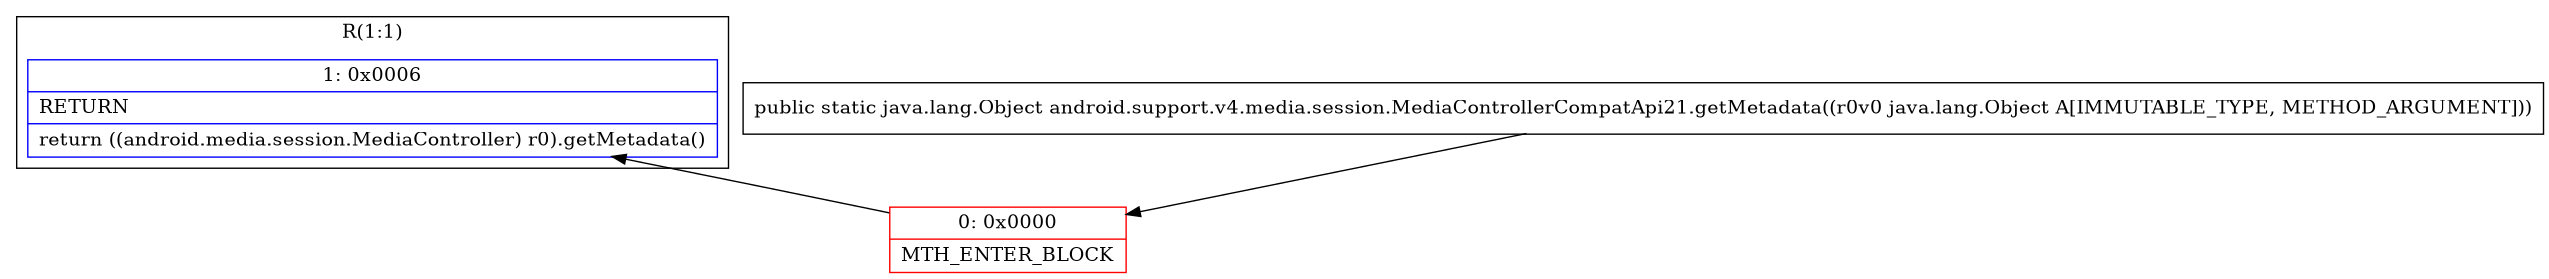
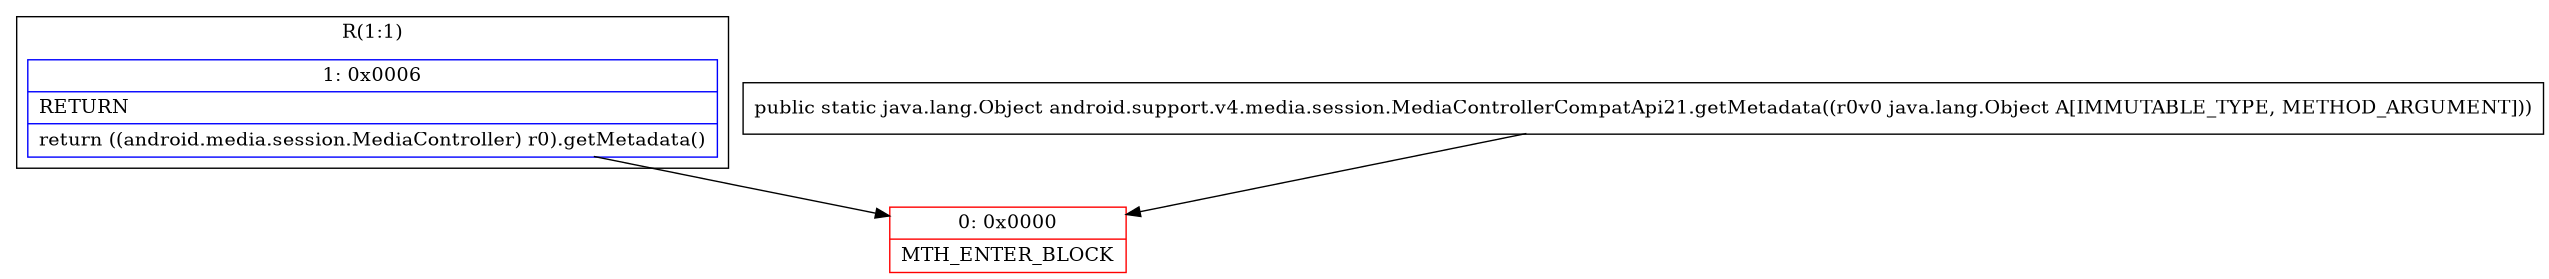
(758, 186) -> (735, 185)
